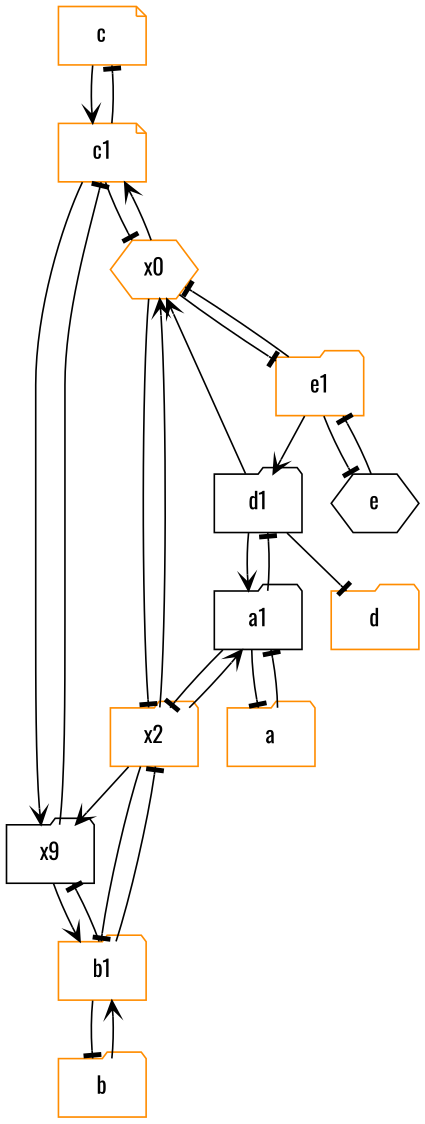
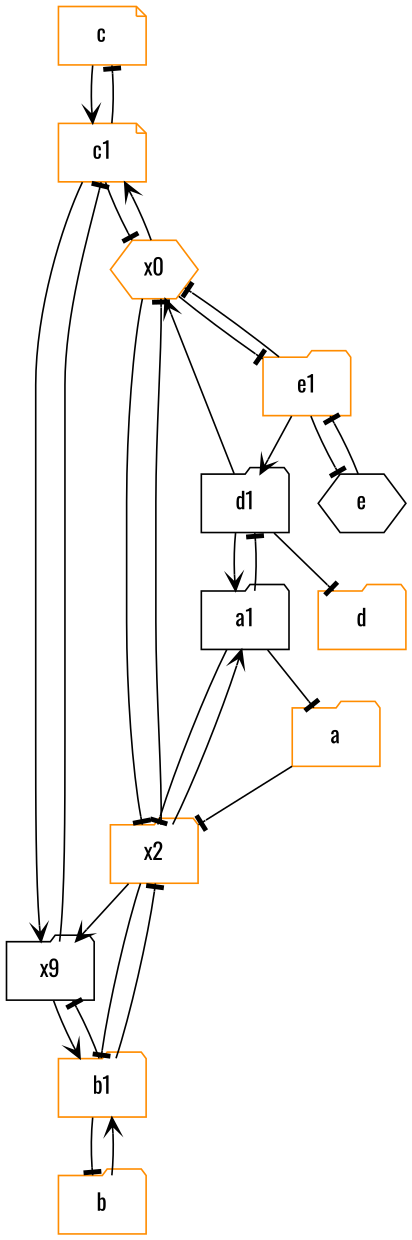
(165, 511) -> (156, 566)
(276, 683) -> (249, 793)
